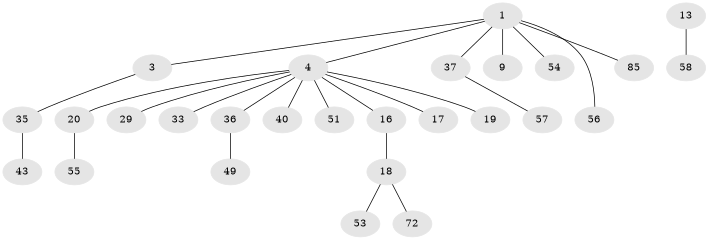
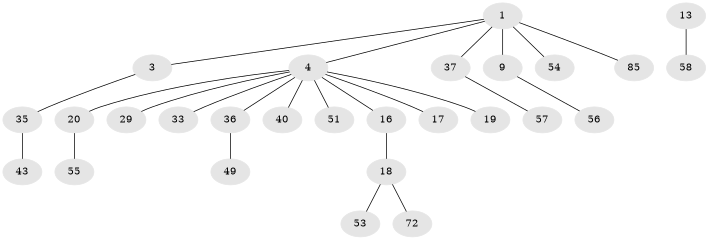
(576, 49) -> (548, 94)
